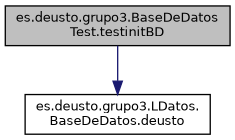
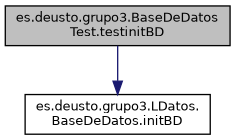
(118, 114) -> (118, 114)
